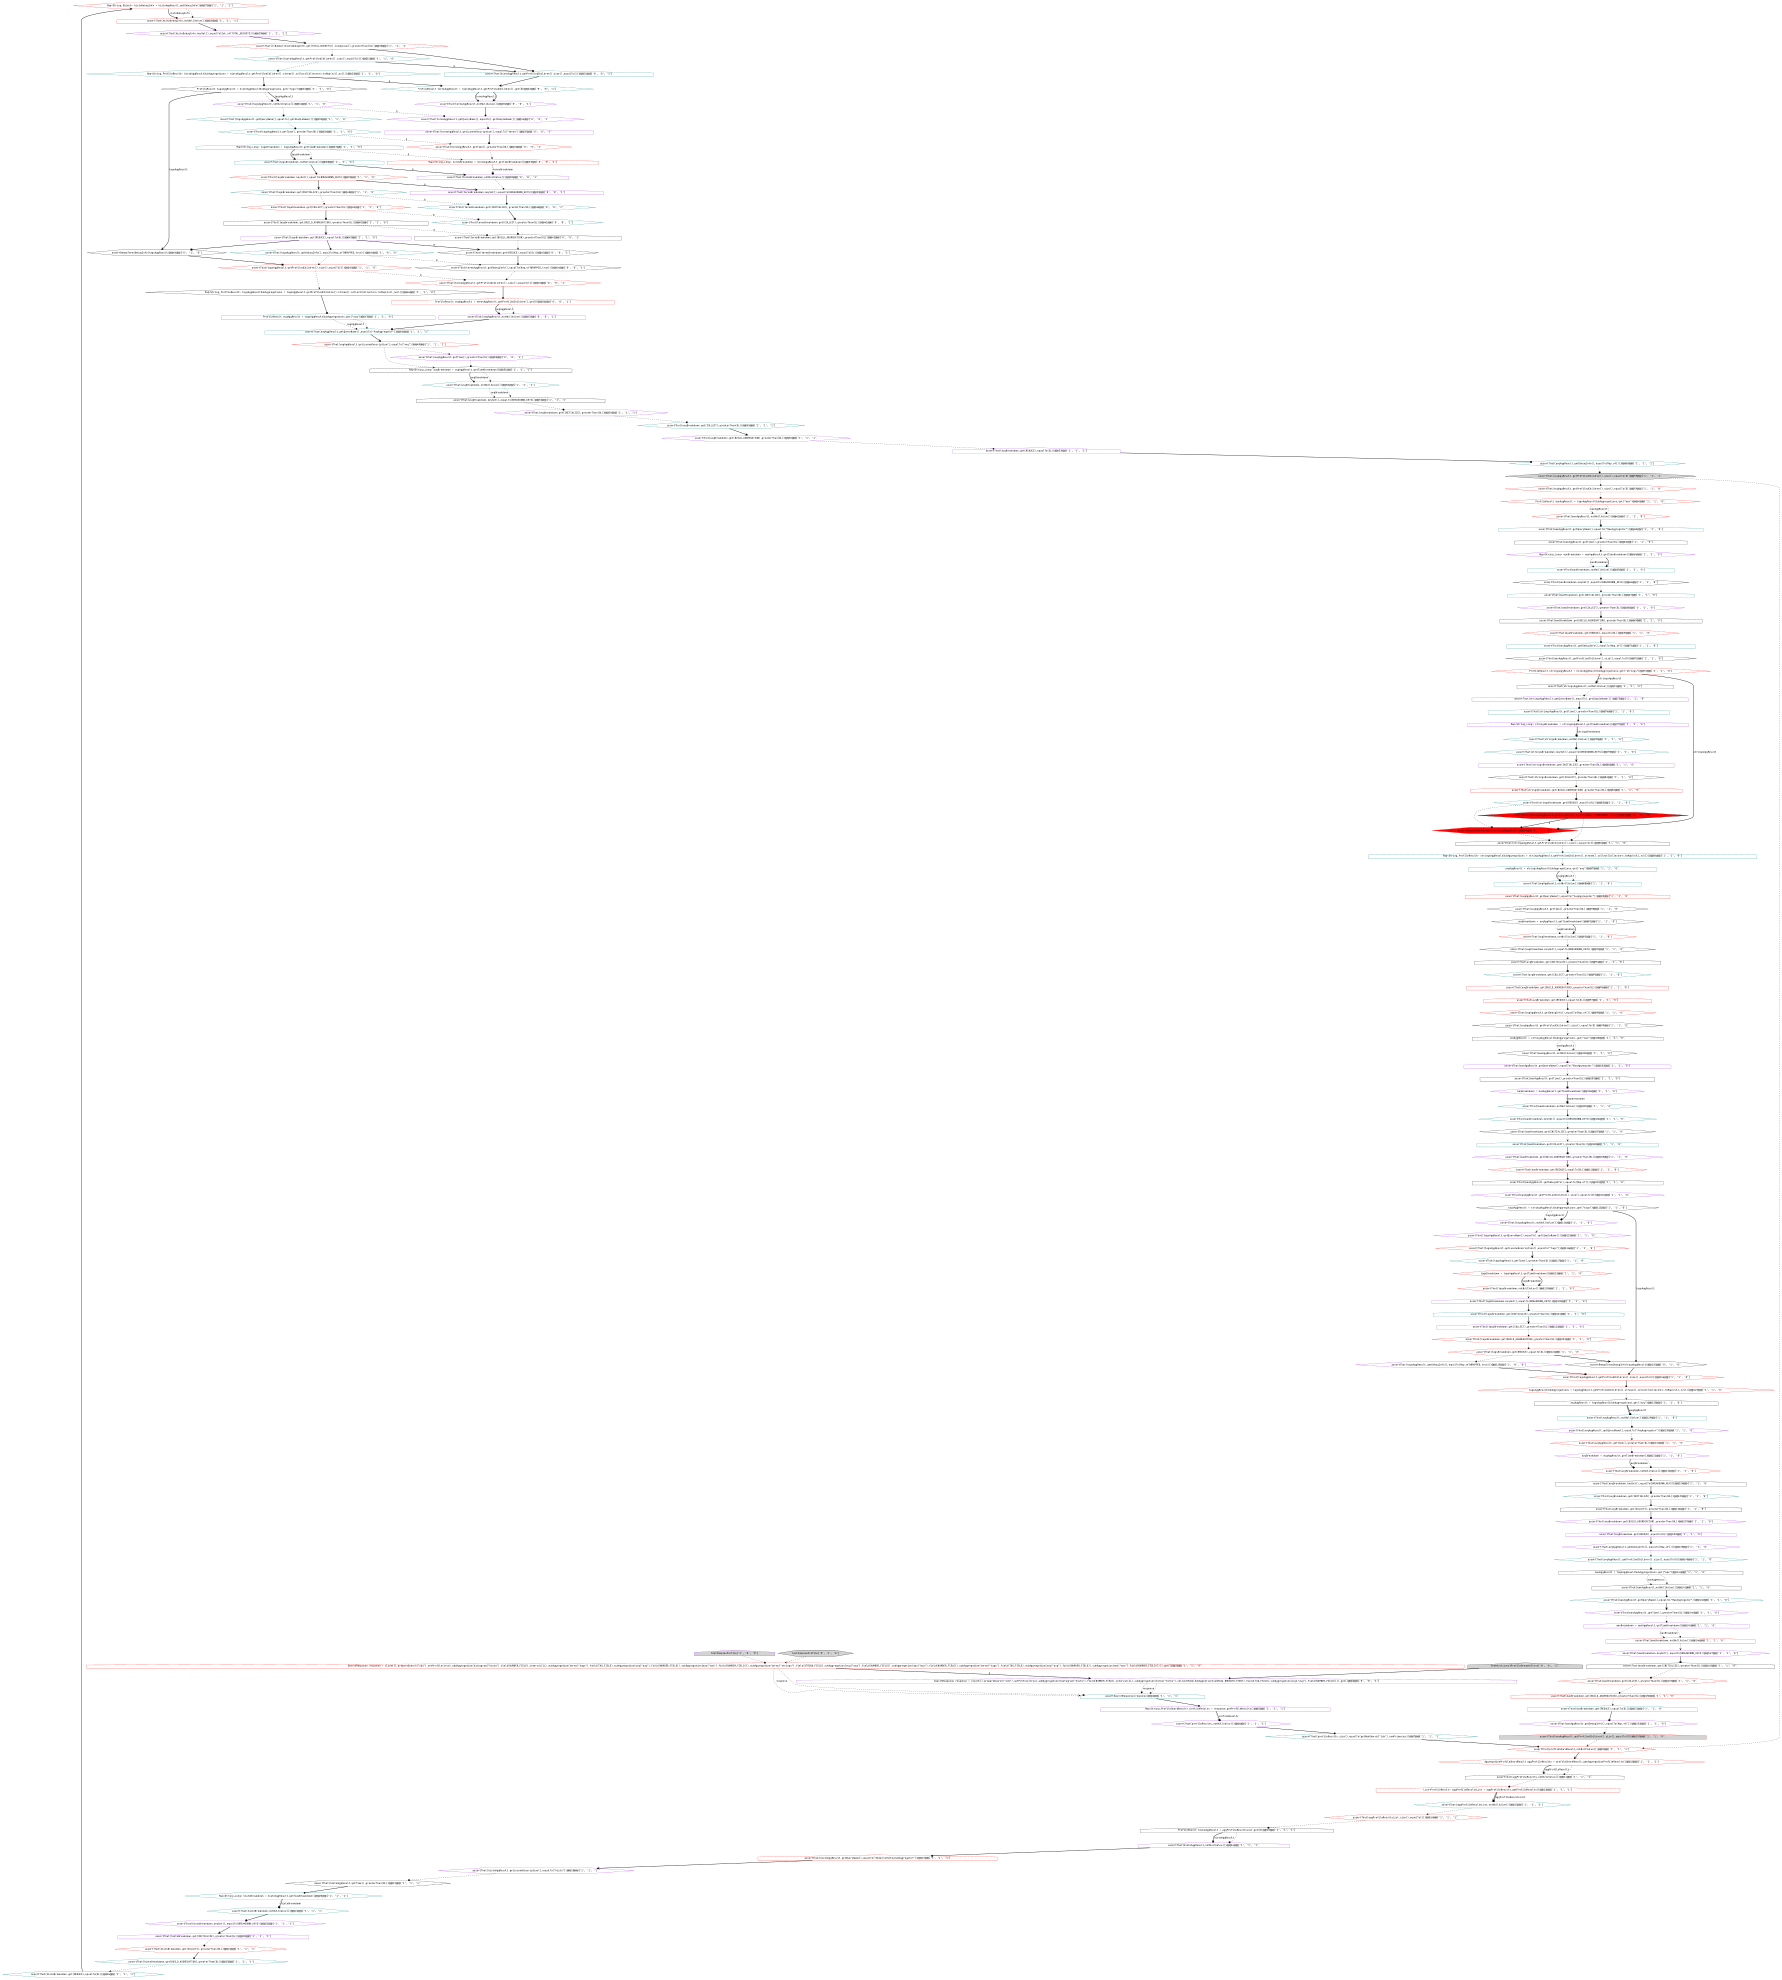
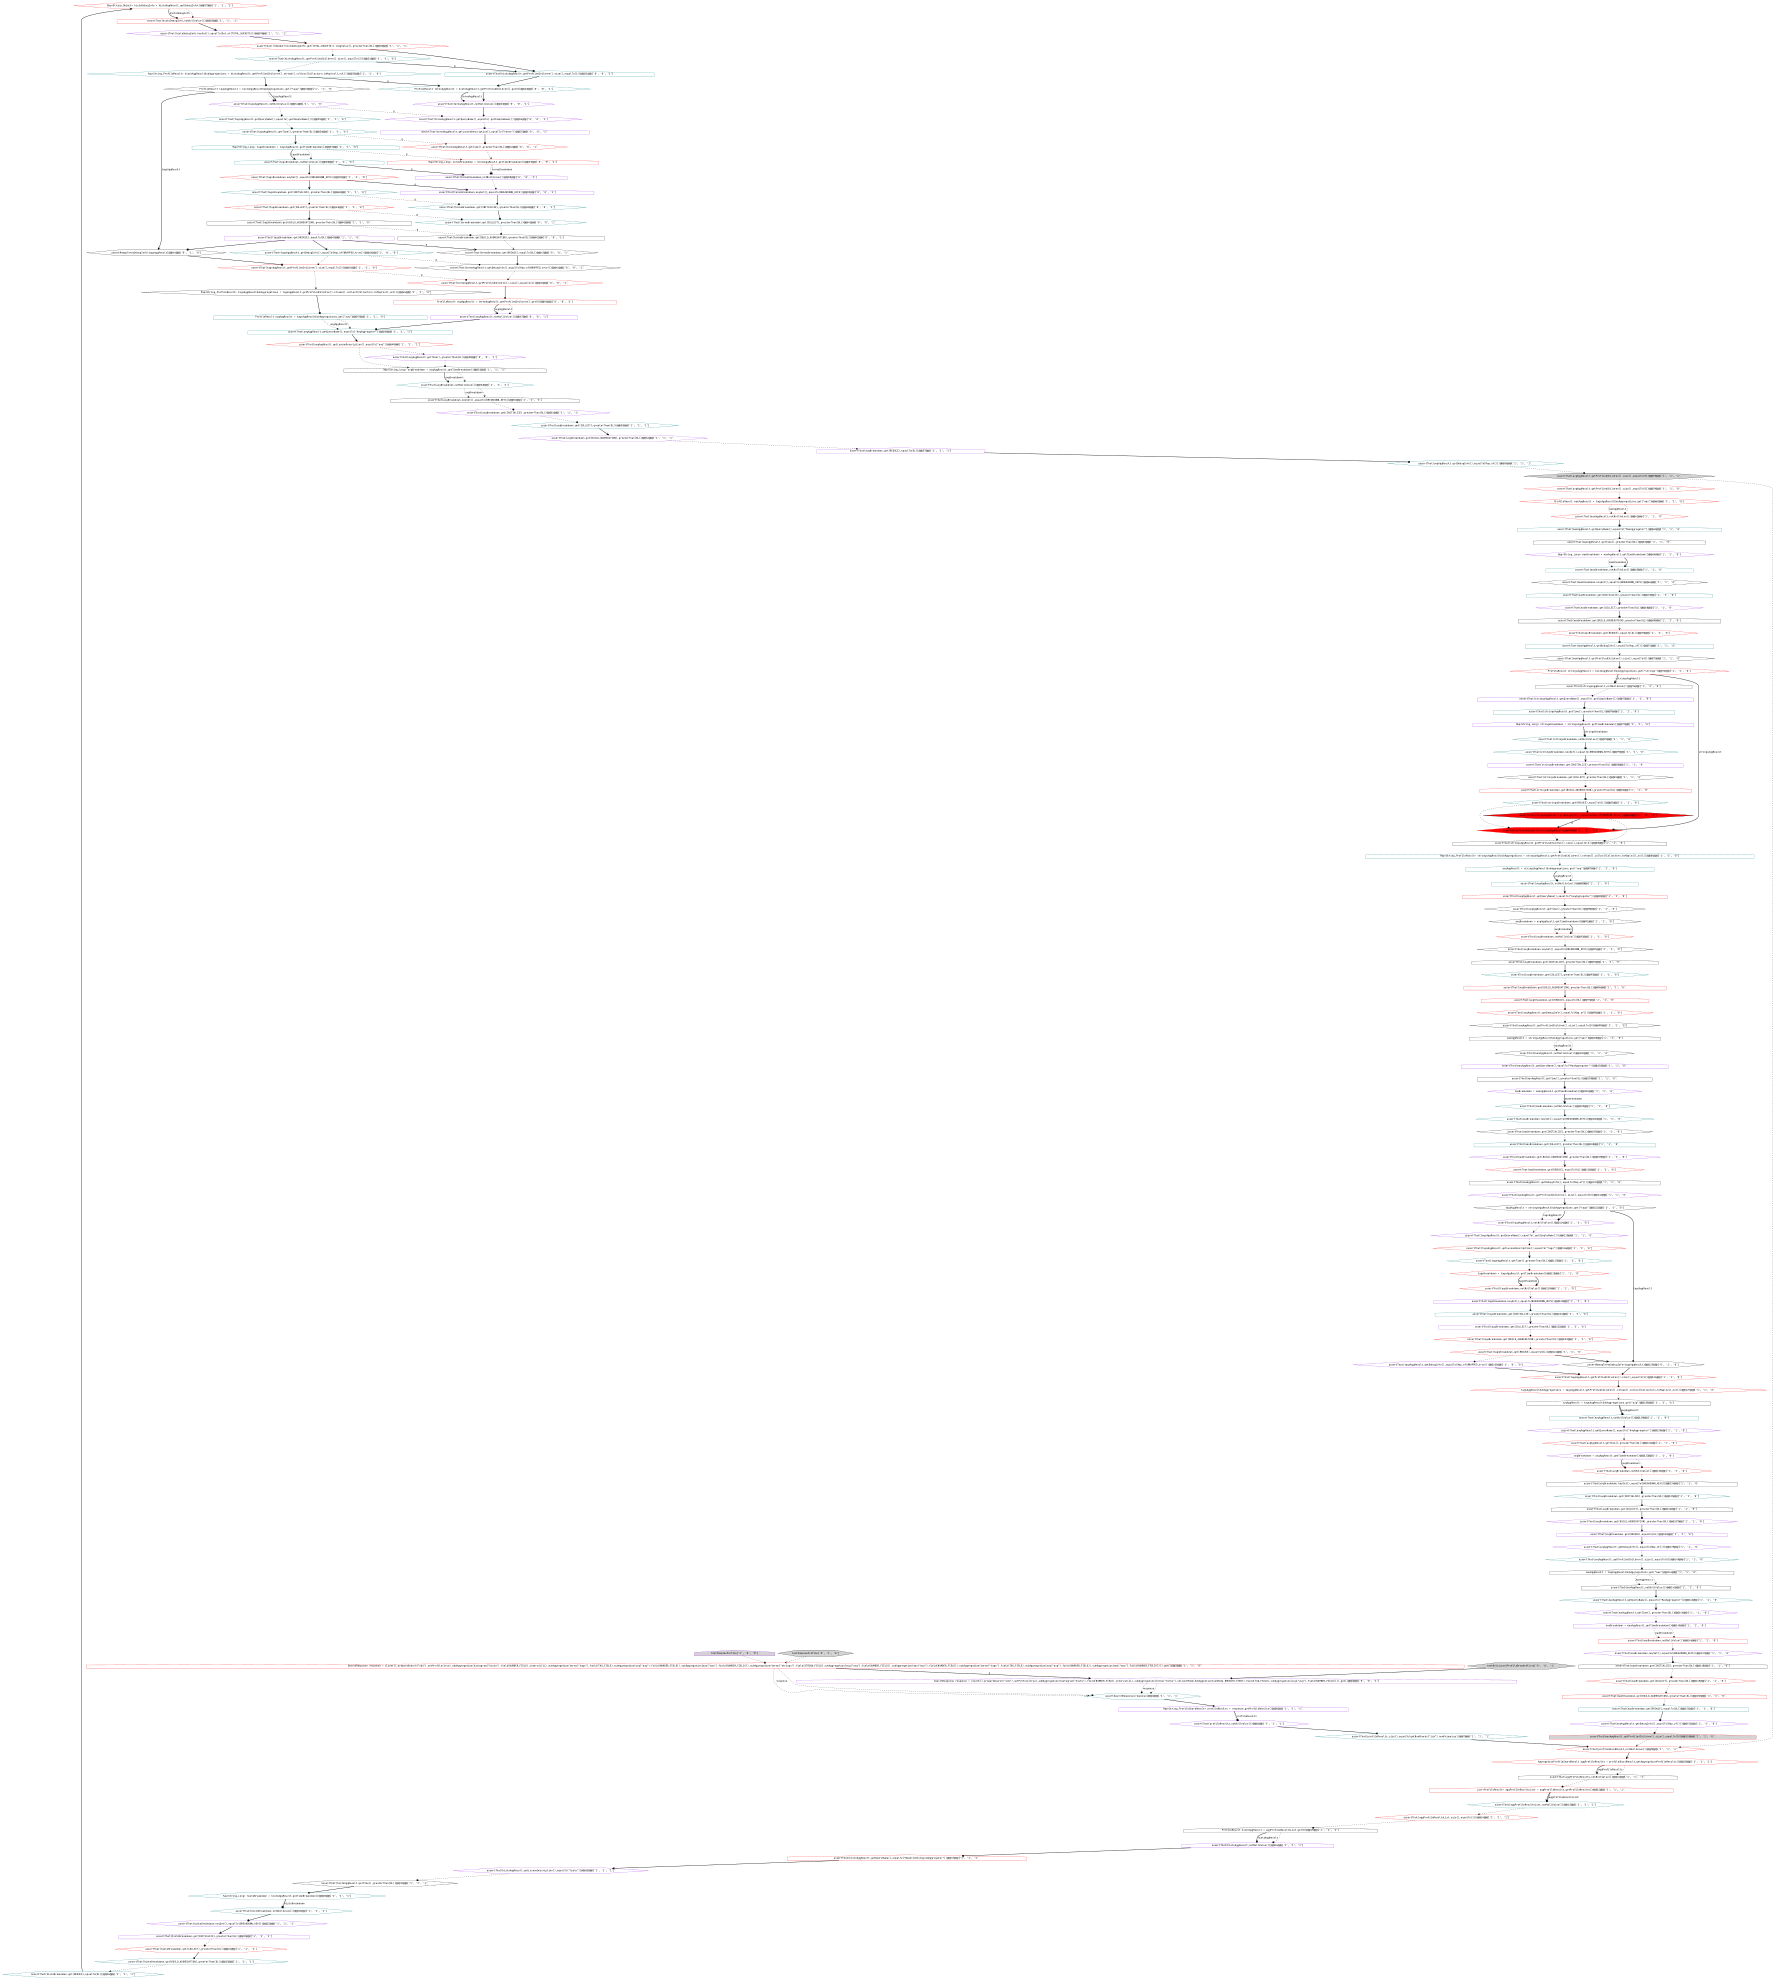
(1525, 1666) -> (1521, 1666)
(1142, 1696) -> (1142, 1696)
